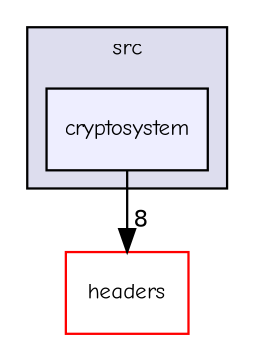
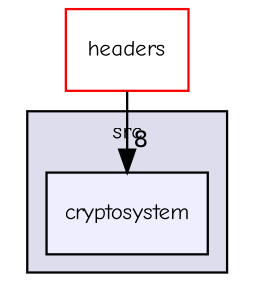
(127, 203) -> (127, 125)
